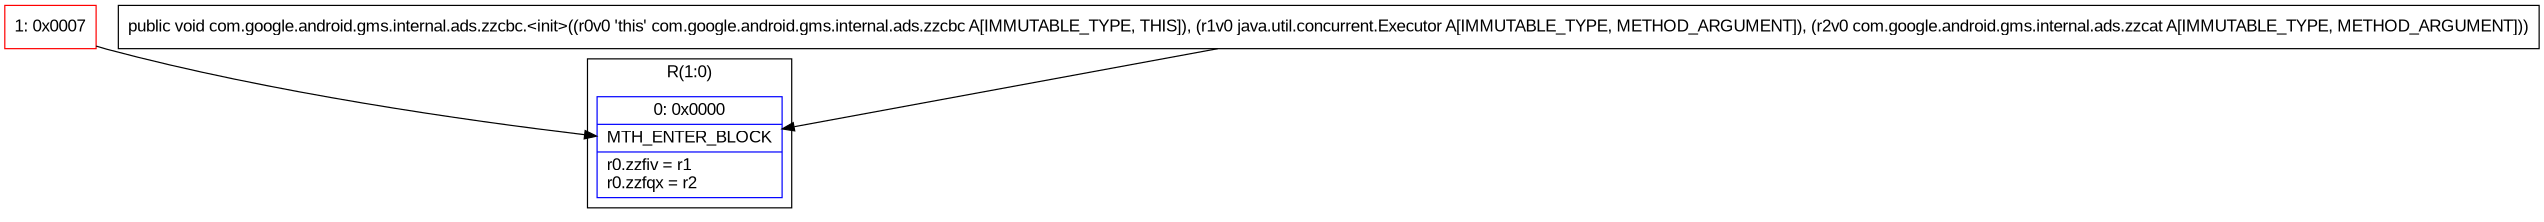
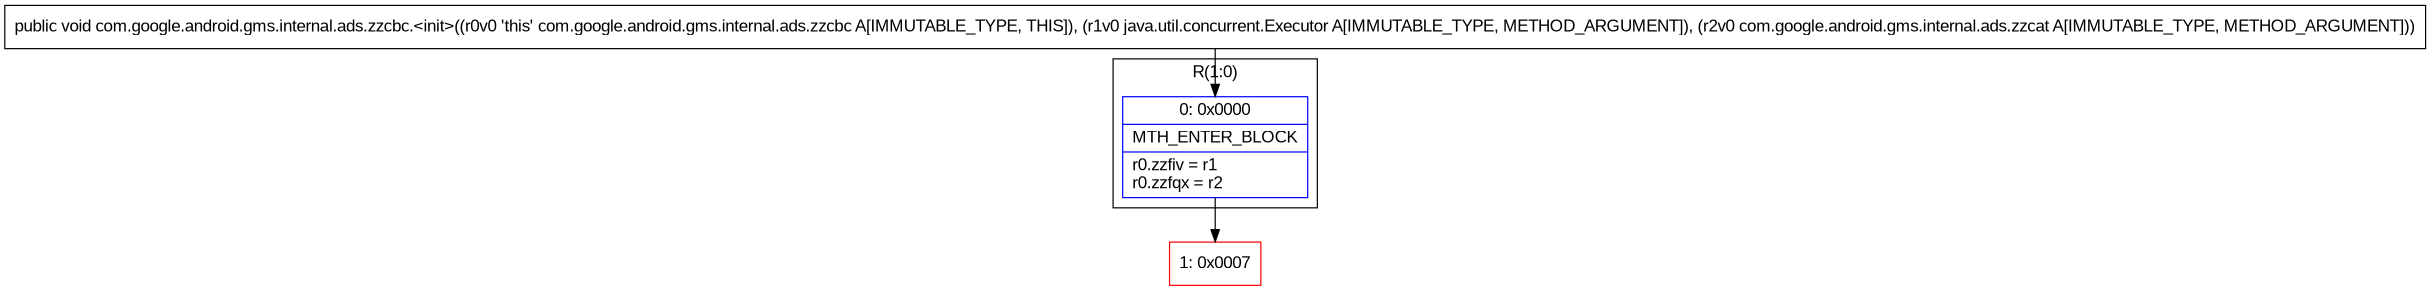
(339, 99) -> (1215, 215)
